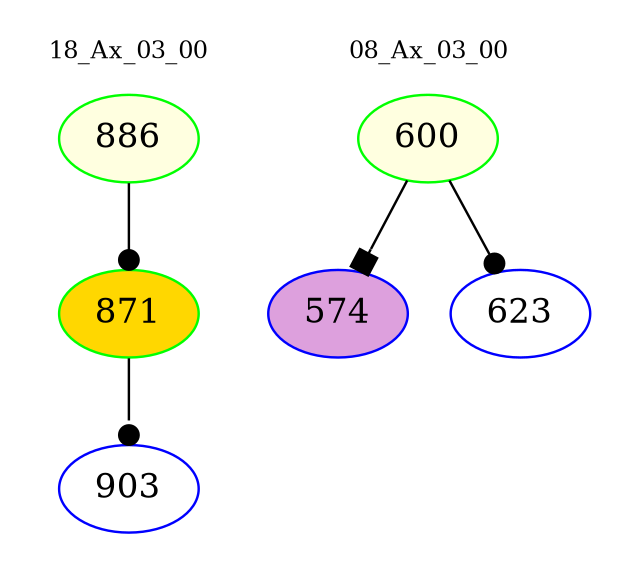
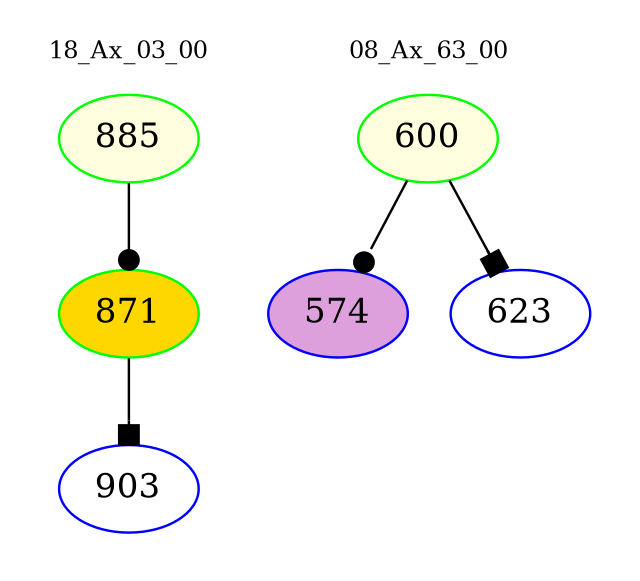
(429, 52) -> (429, 52)
(129, 139) -> (129, 139)
(389, 215) -> (389, 215)
(469, 217) -> (469, 217)
(129, 389) -> (129, 389)
